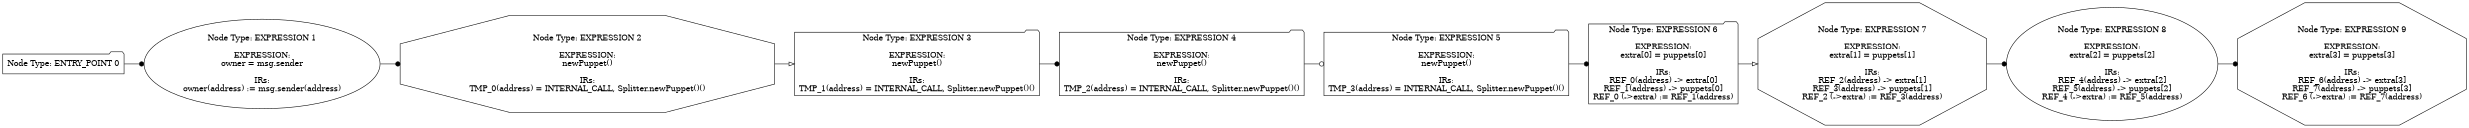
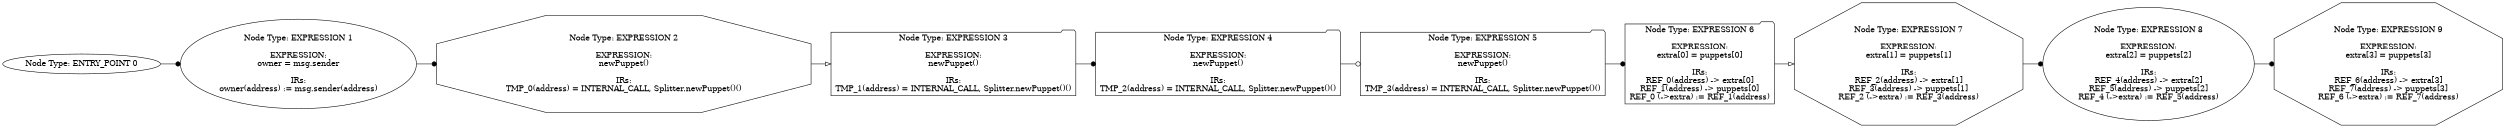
(63, 64) -> (82, 64)
